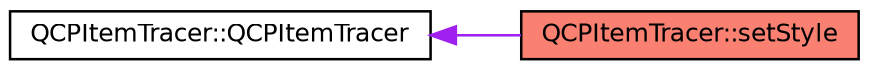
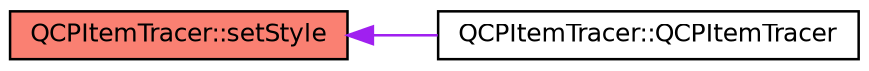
(489, 35) -> (405, 35)
